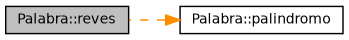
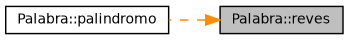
(147, 20) -> (187, 20)
